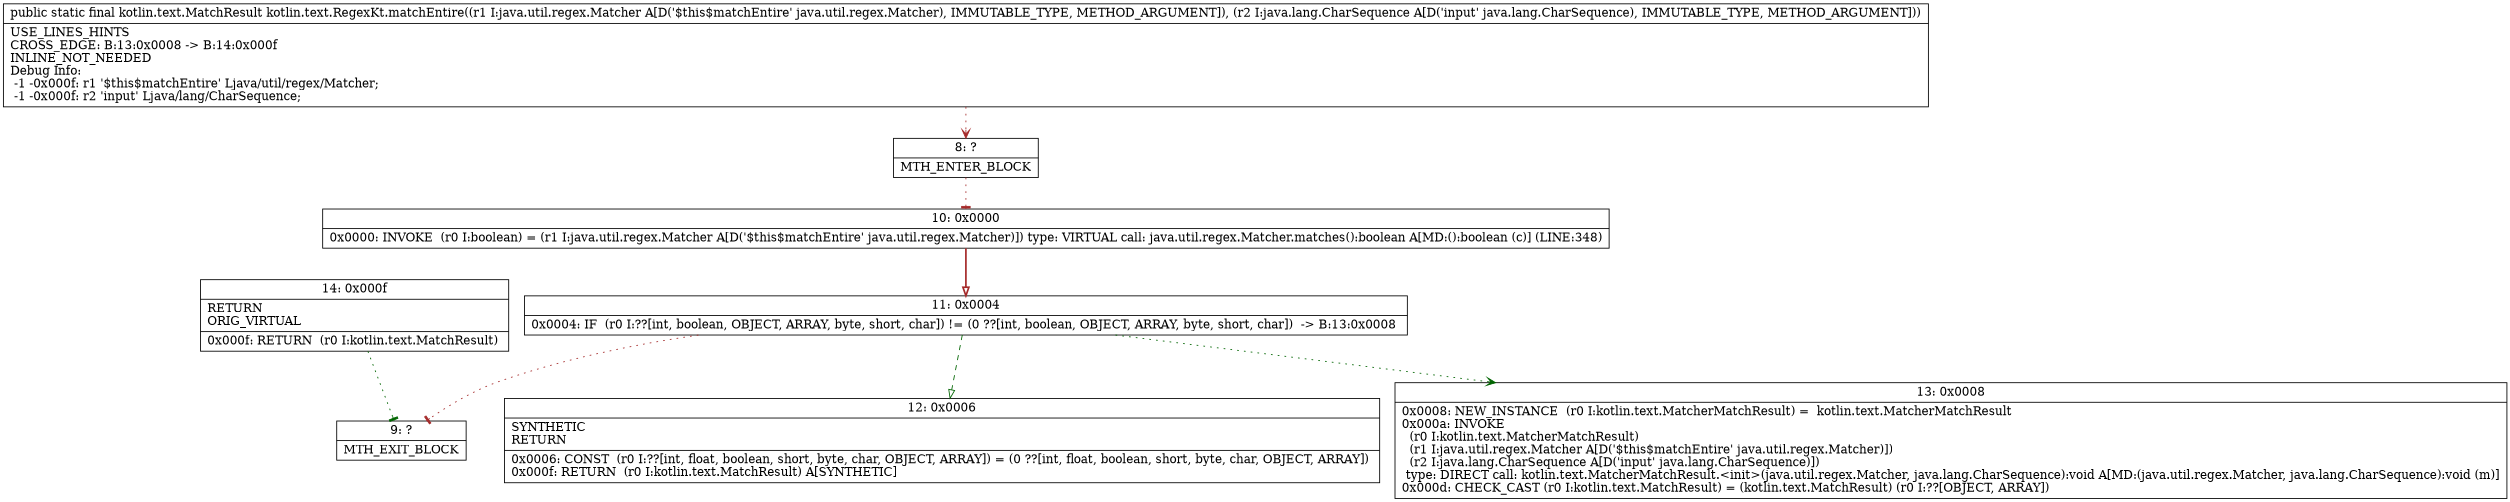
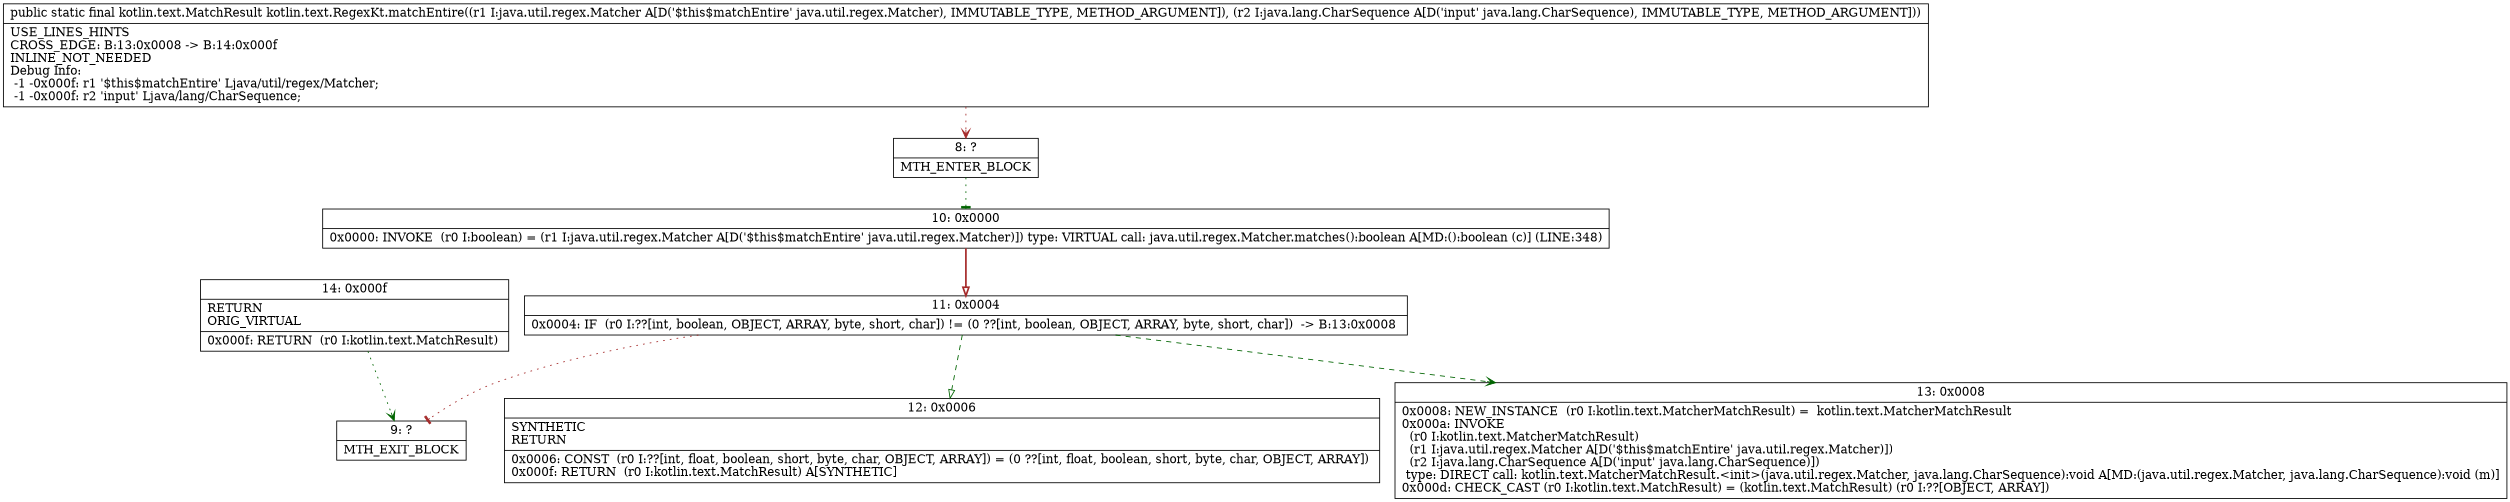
(966, 191) -> (966, 191)
(1301, 358) -> (1301, 358)
(380, 384) -> (380, 382)
